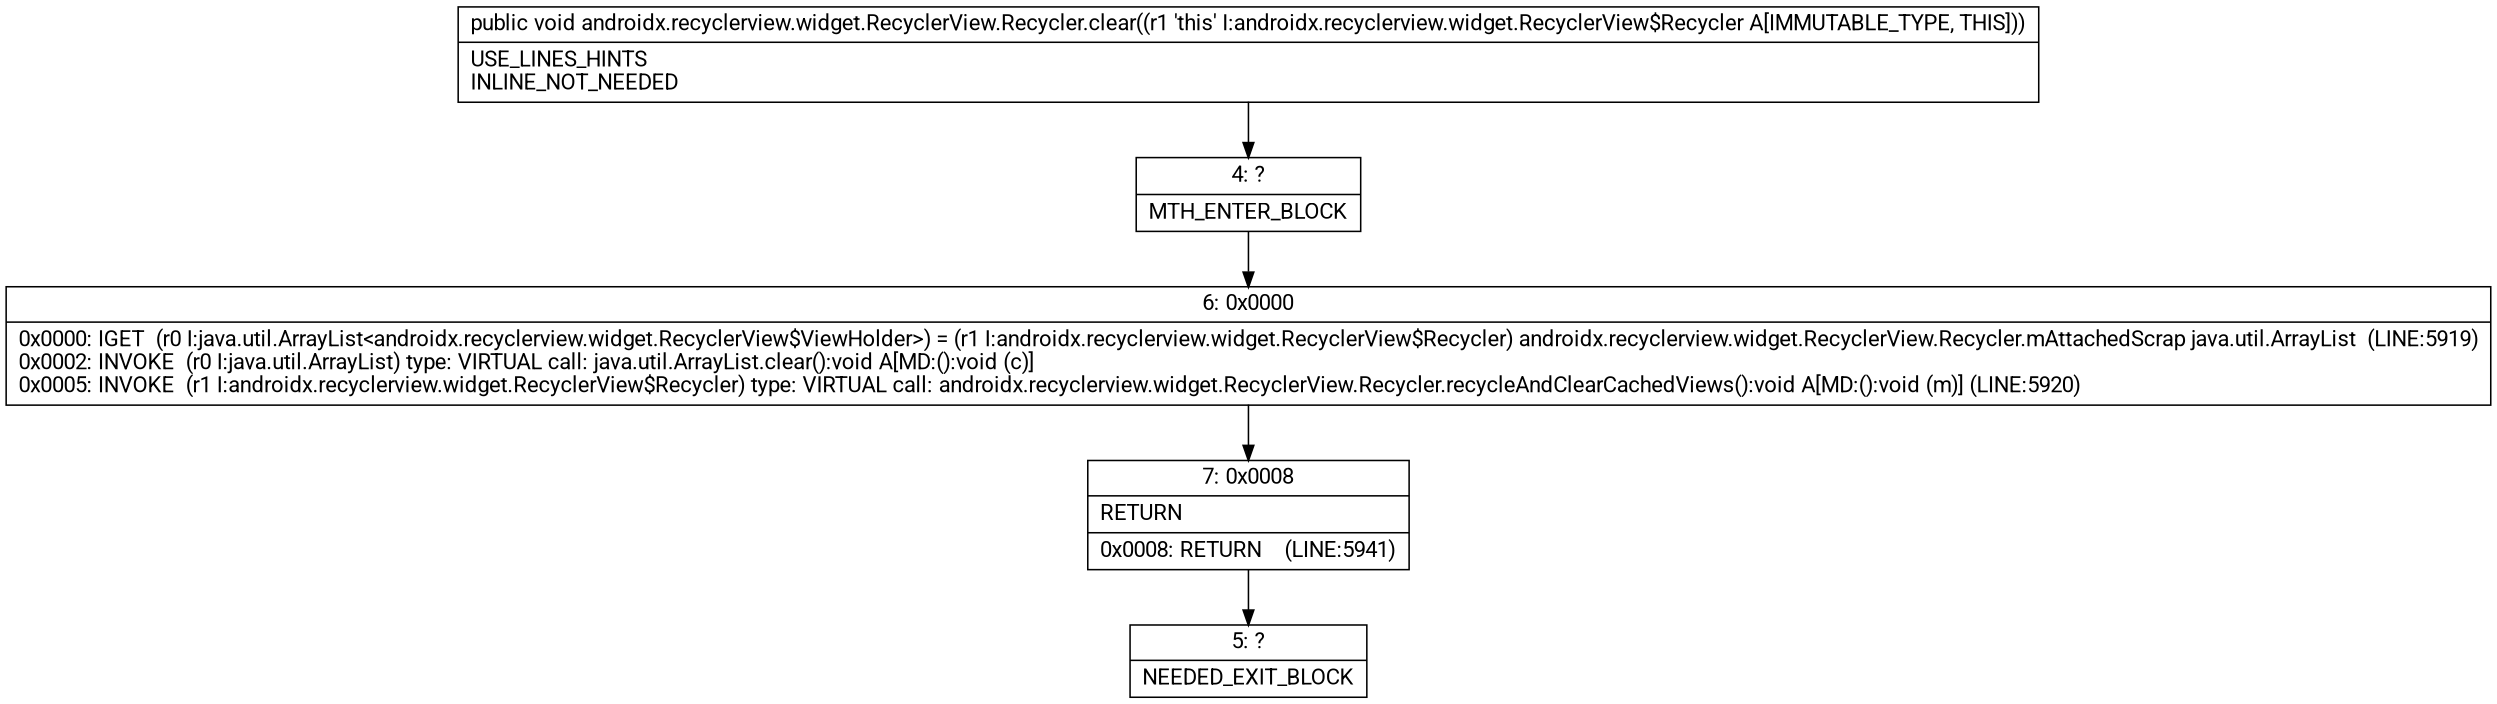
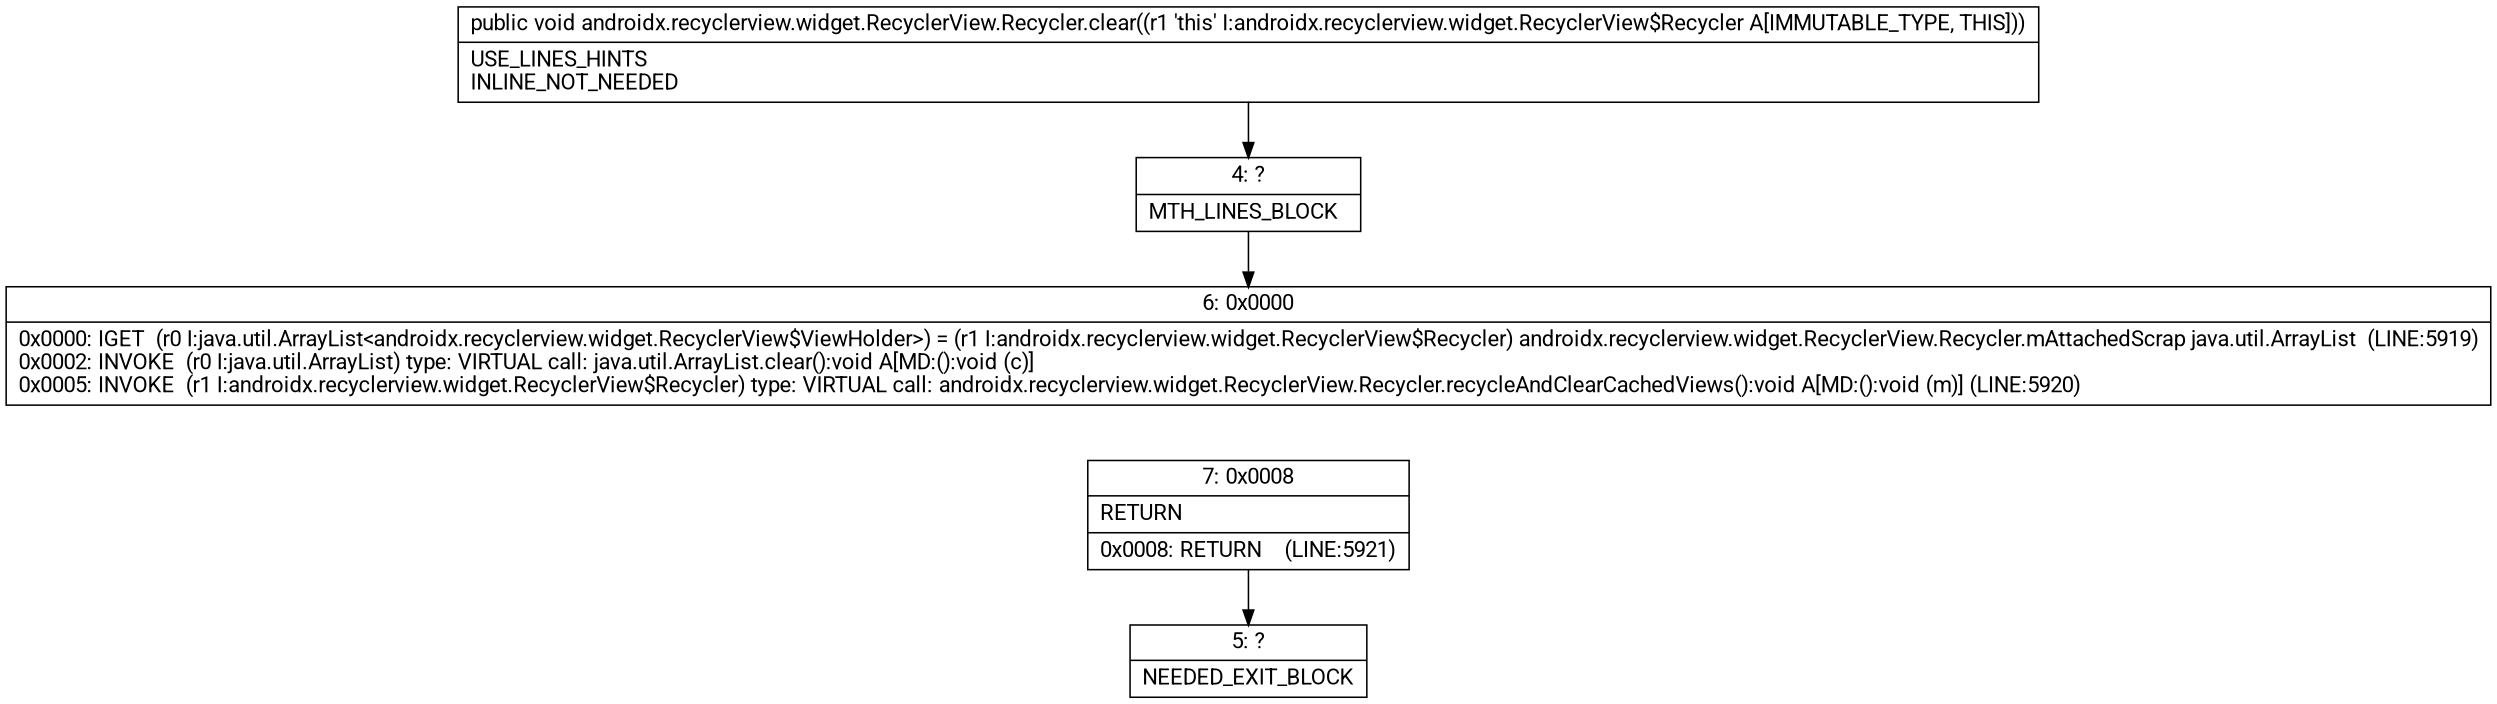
(1248, 212) -> (1244, 212)
(1248, 425) -> none
(1248, 550) -> (1248, 550)
